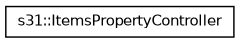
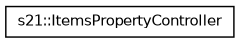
(120, 22) -> (120, 22)
